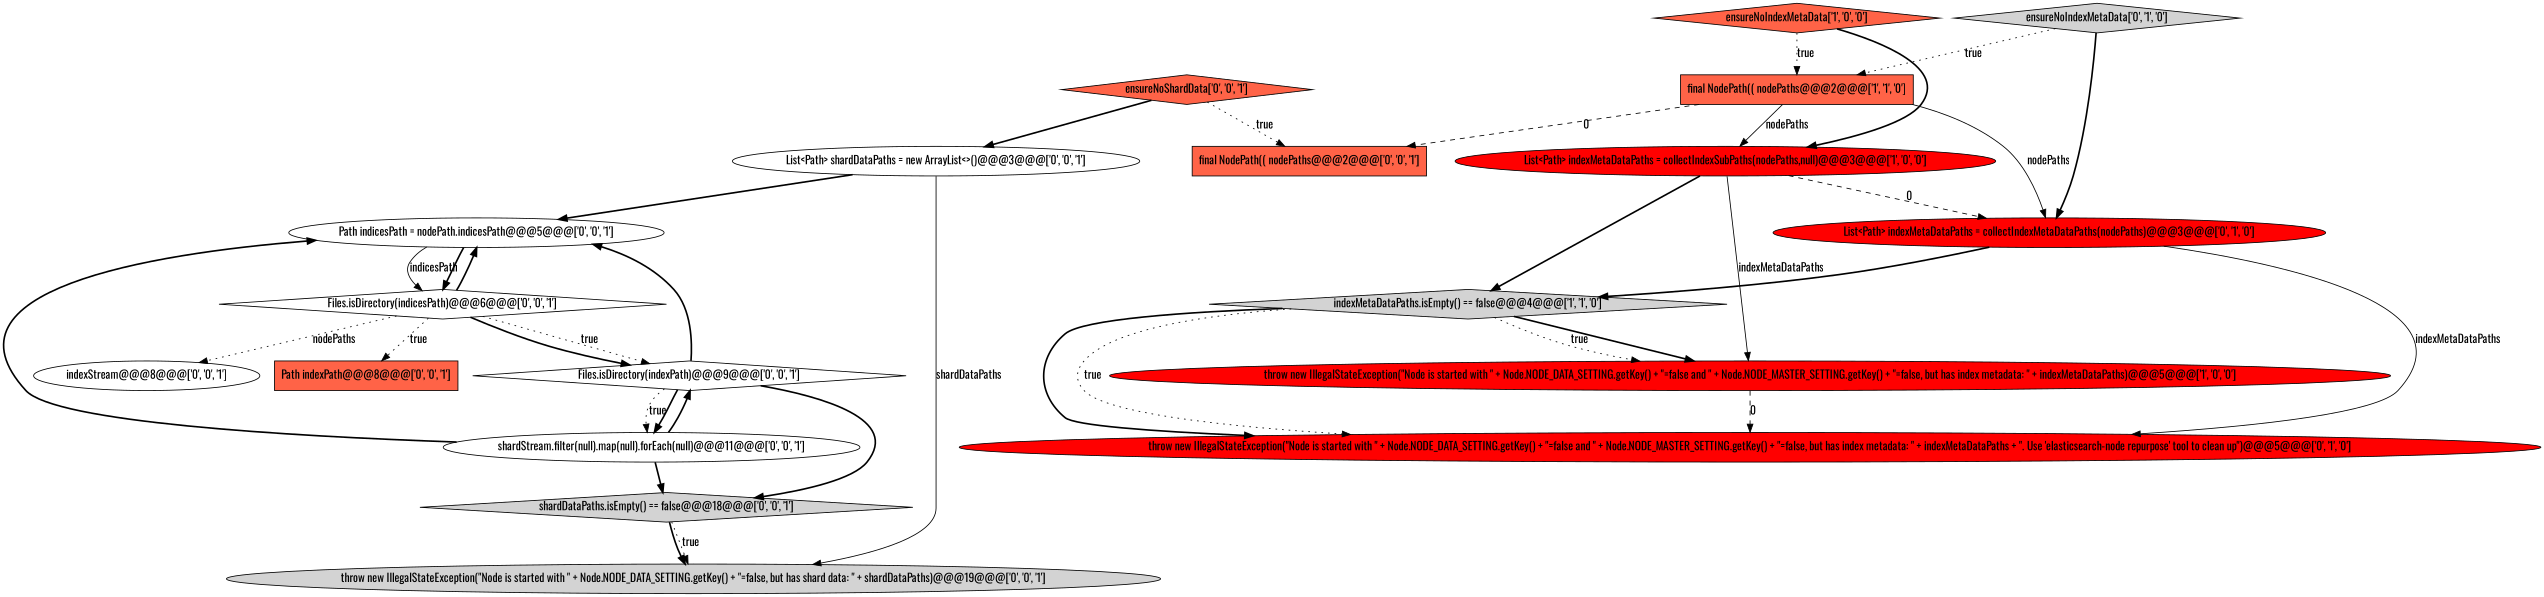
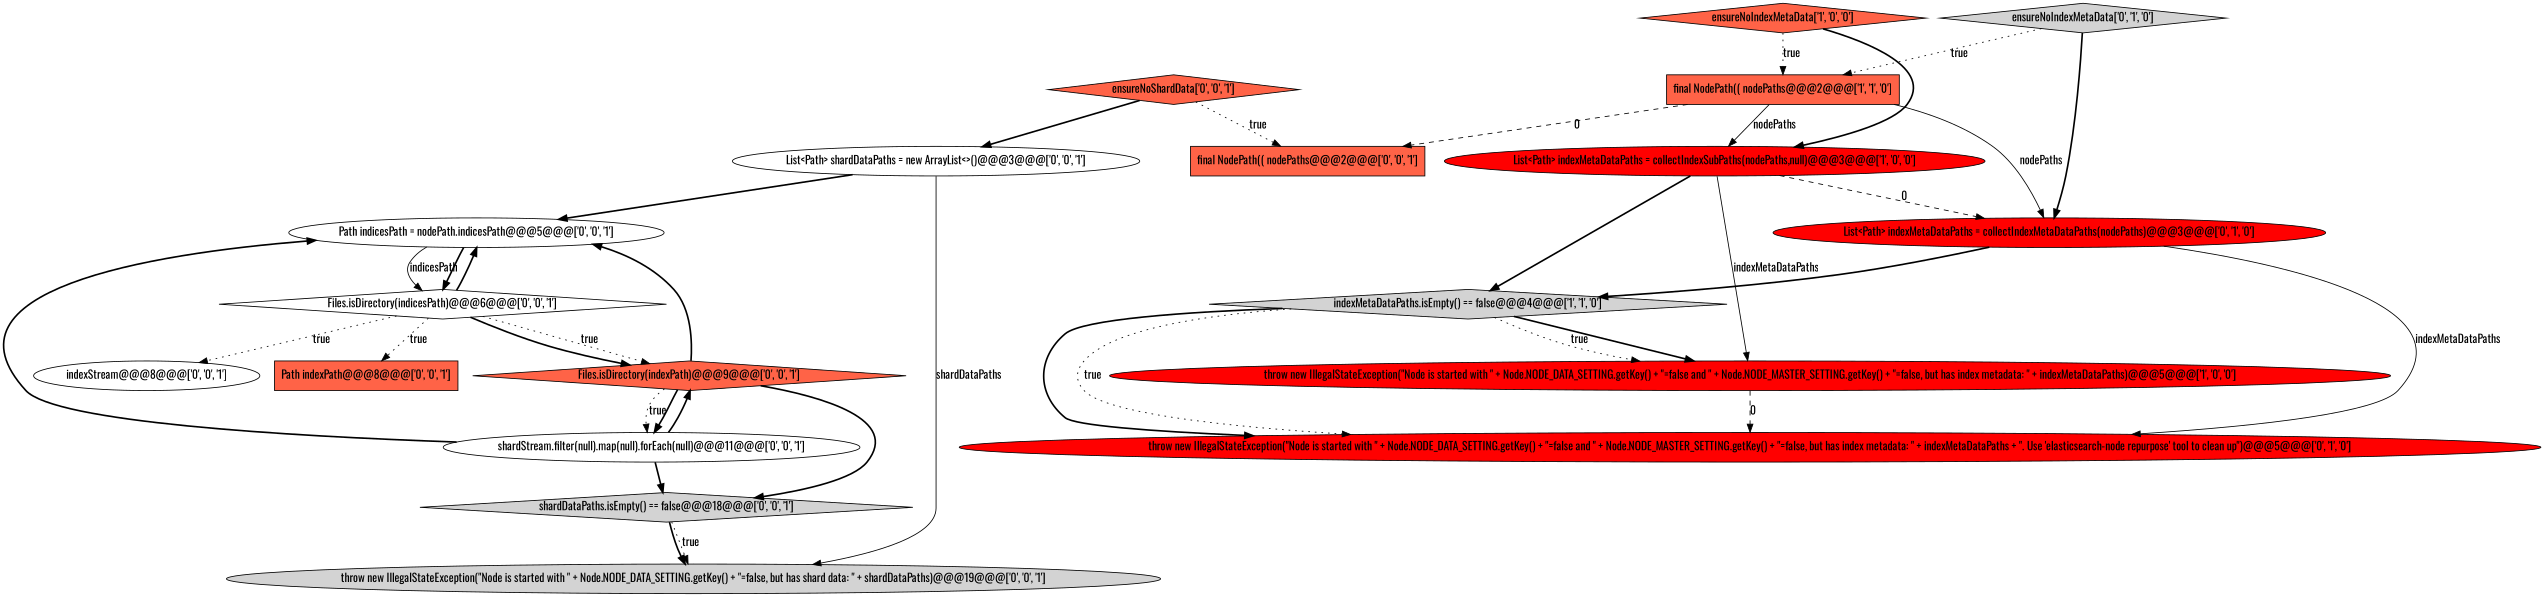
(334, 340) -> (322, 340)
(689, 376) -> (689, 376)
